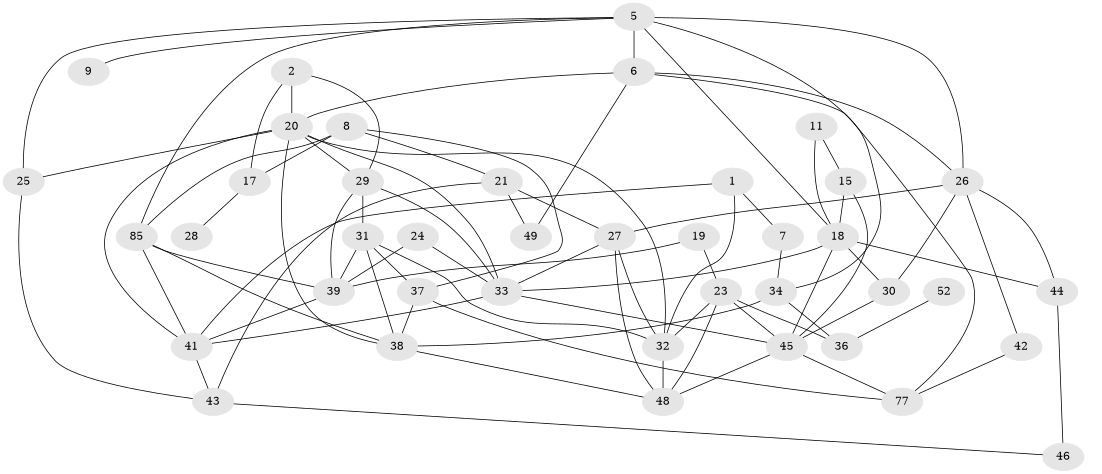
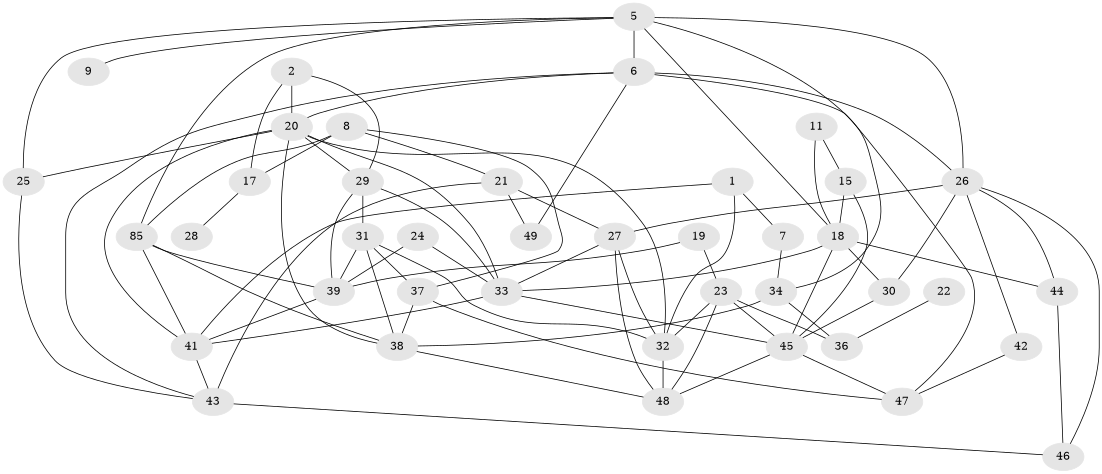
none -> (203, 129)
none -> (1098, 287)
(944, 292) -> (944, 292)
(902, 402) -> (902, 402)
